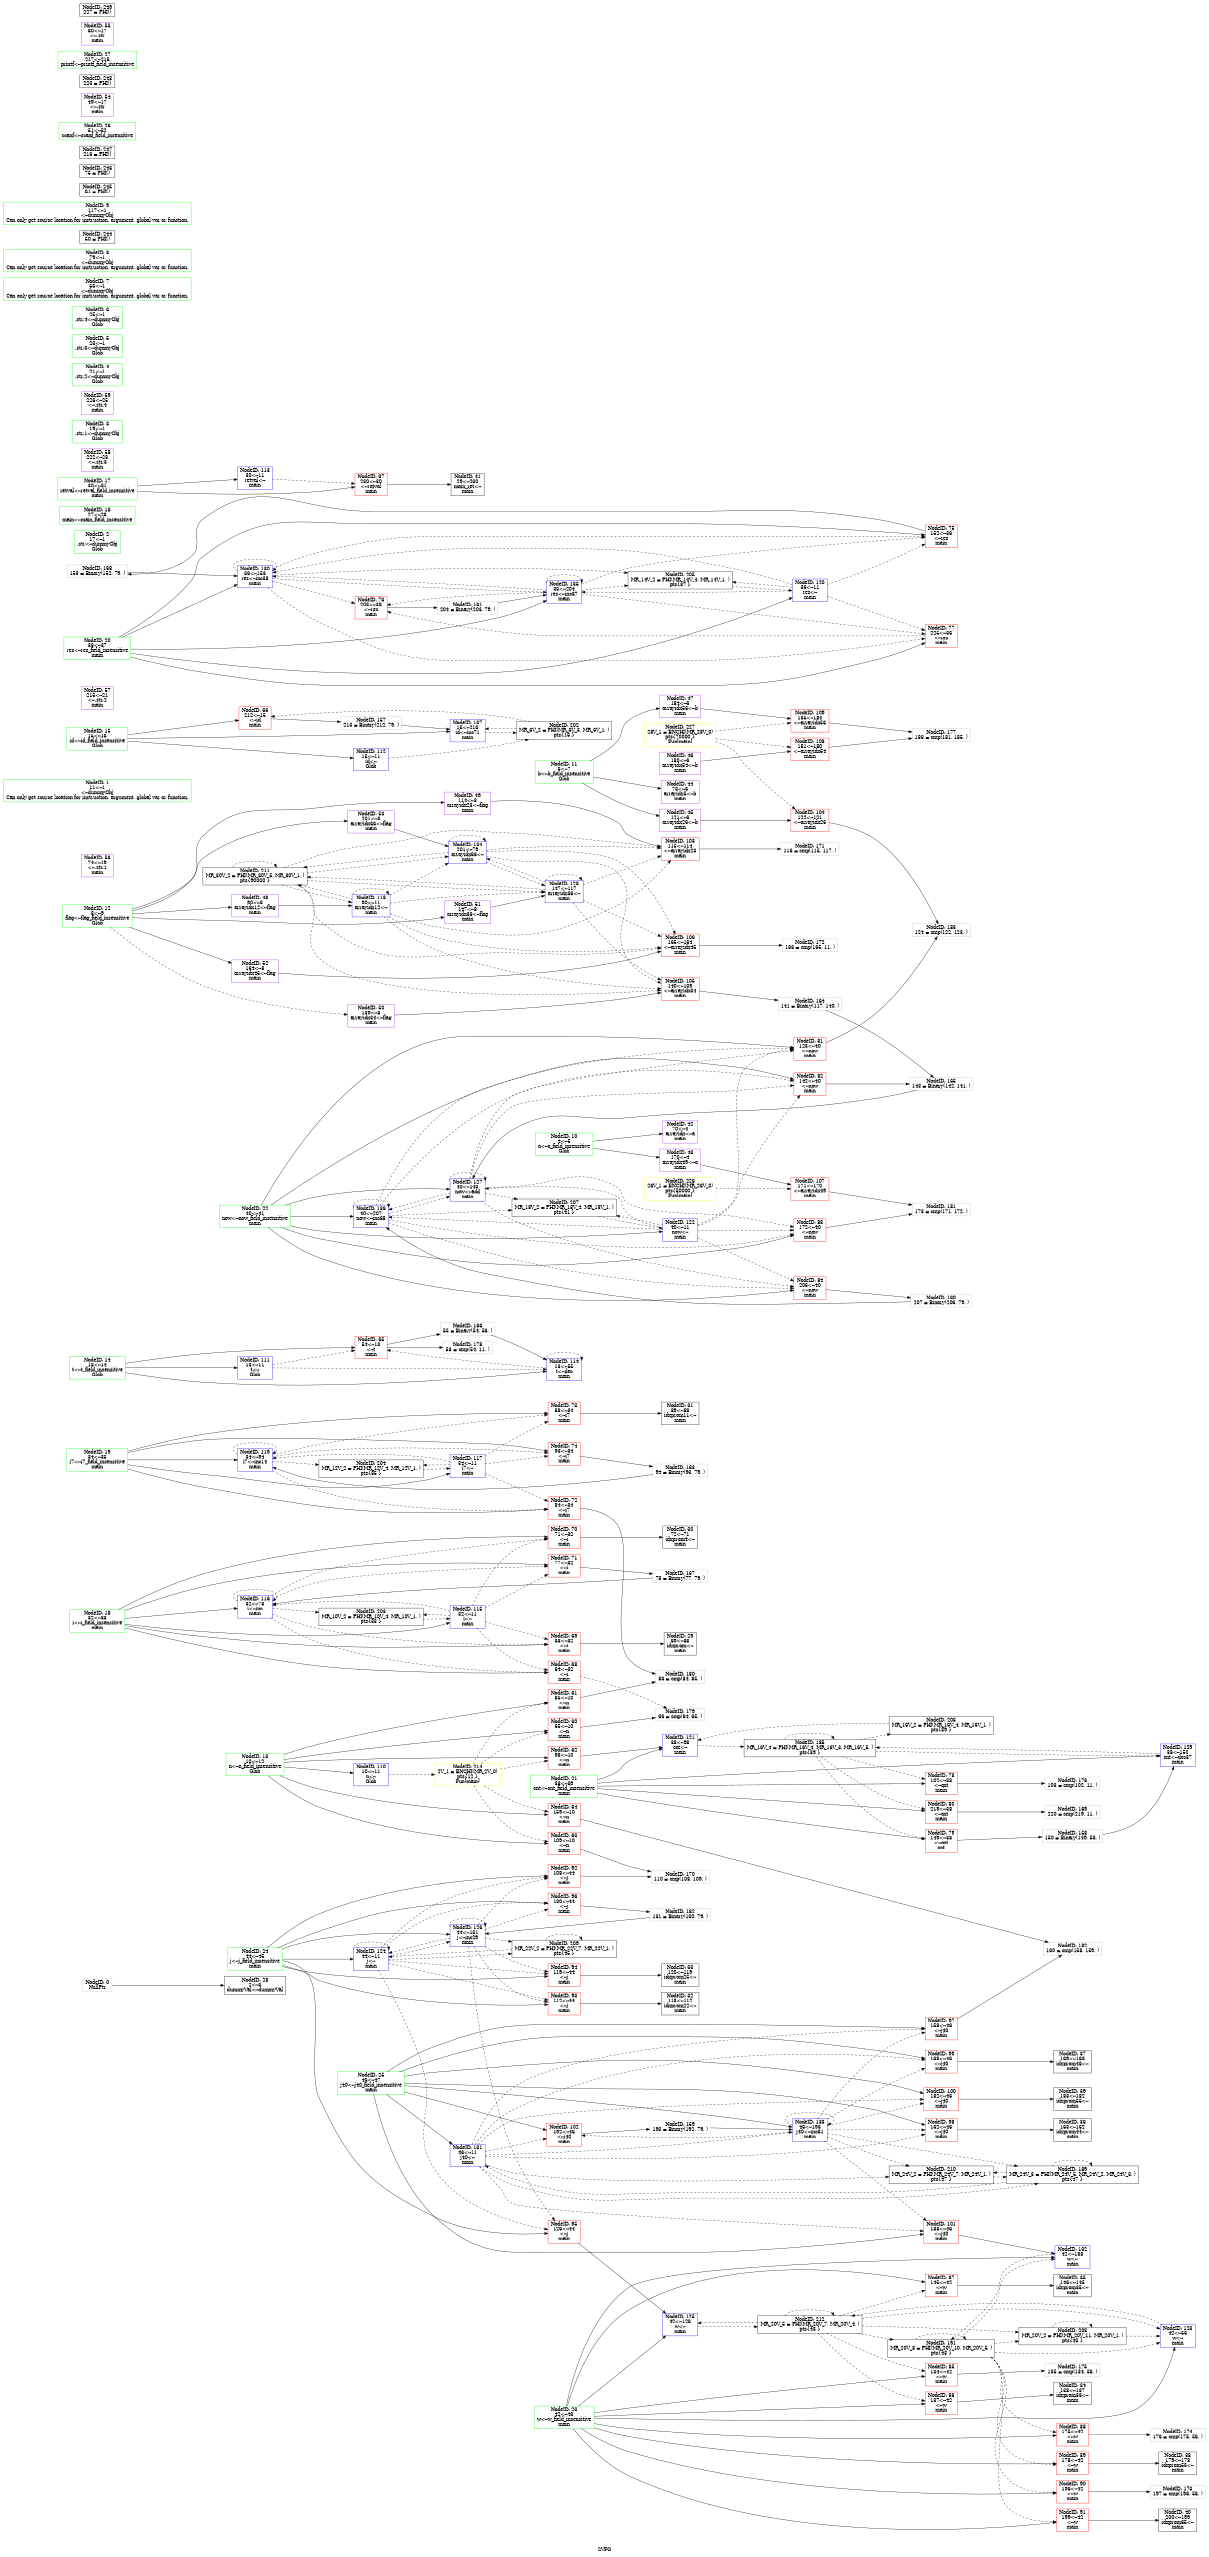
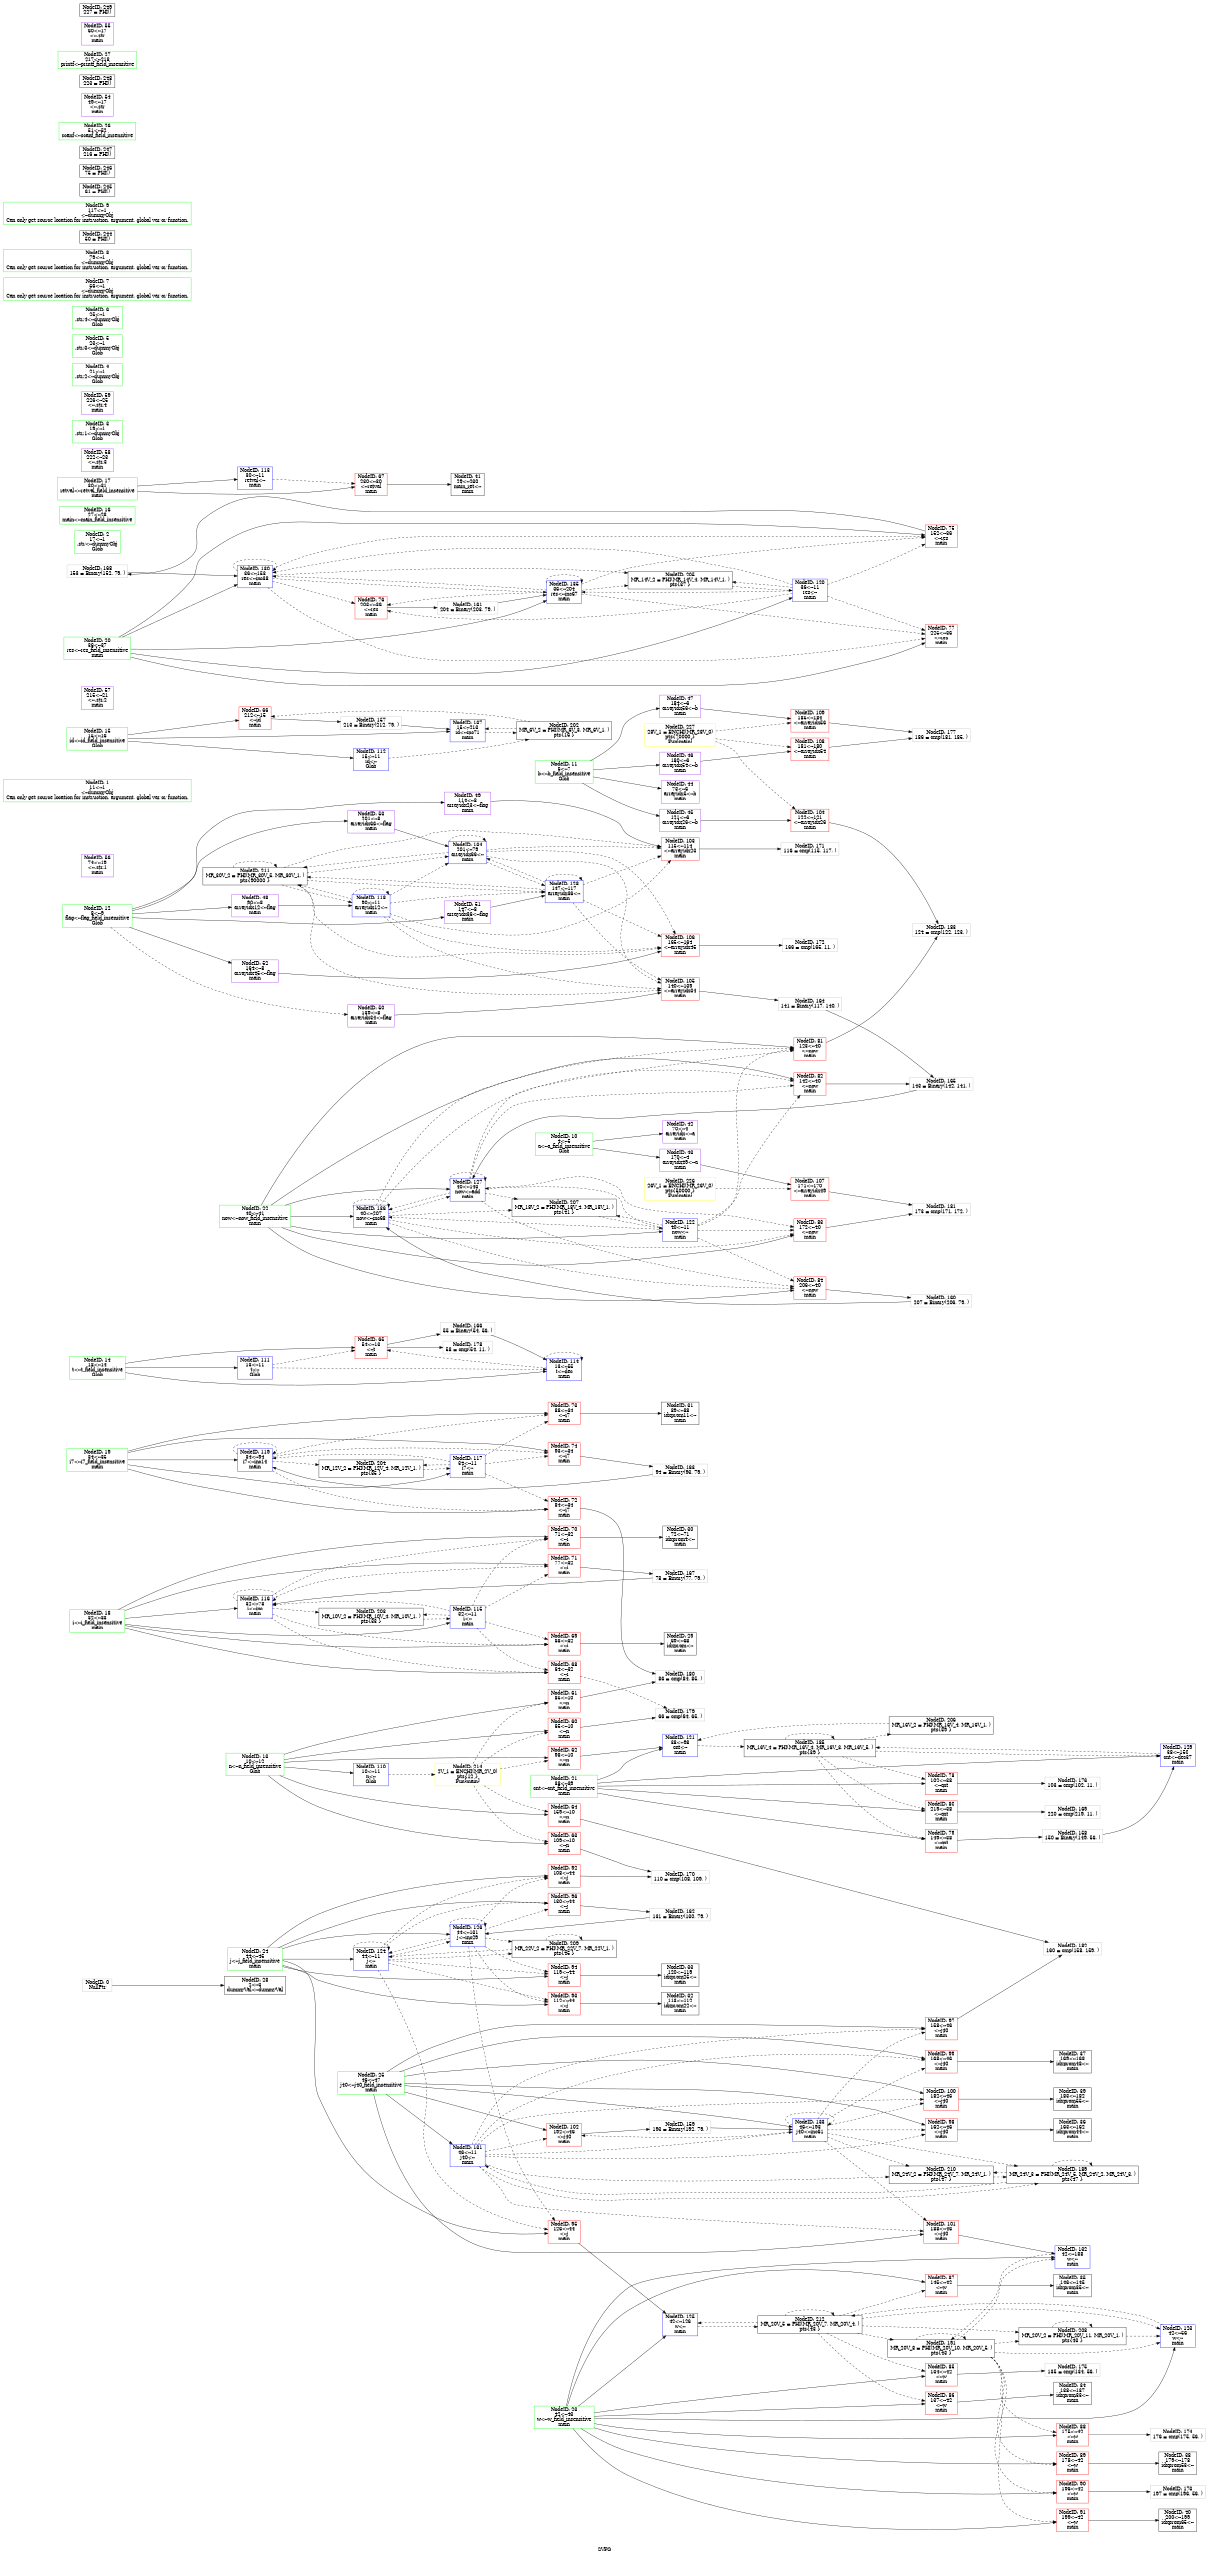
(657, 636) -> (592, 617)
none -> (625, 767)
(941, 1848) -> (941, 1848)
